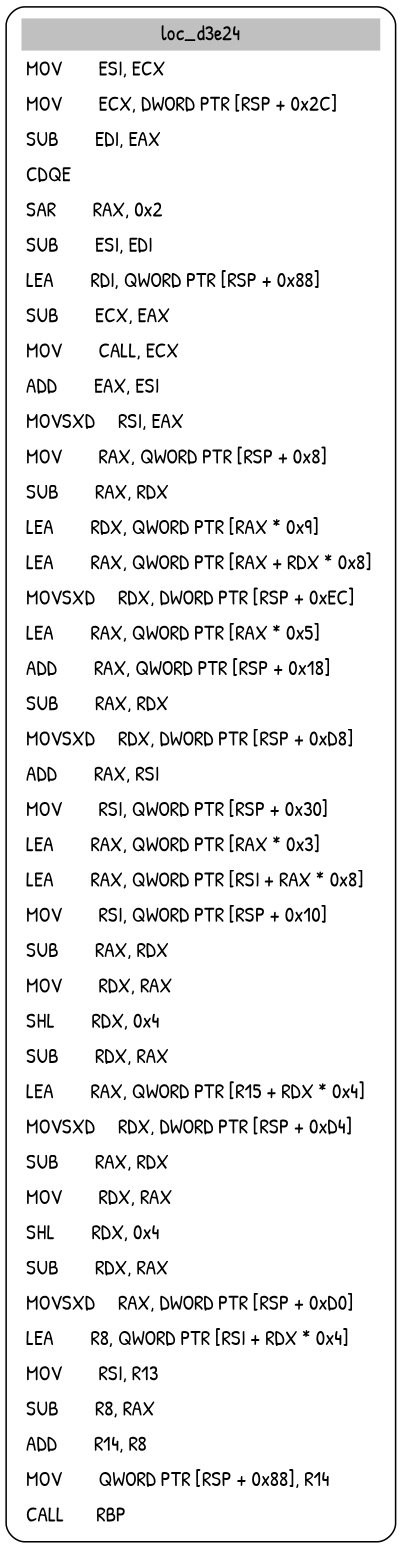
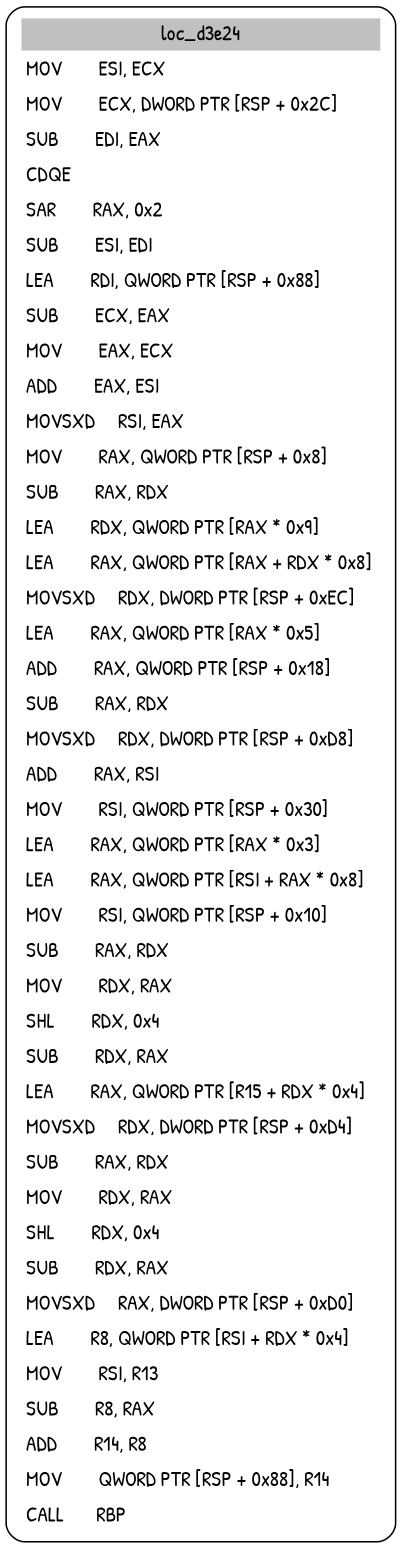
(103, 351) -> (100, 351)
